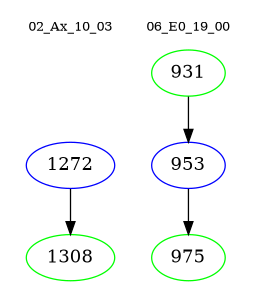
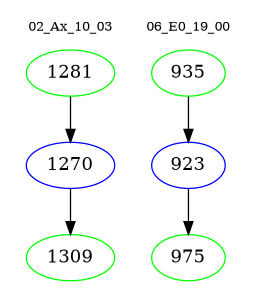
none -> (71, 73)
(188, 73) -> (188, 73)
(71, 165) -> (71, 165)
(188, 165) -> (188, 165)
(71, 258) -> (71, 258)
